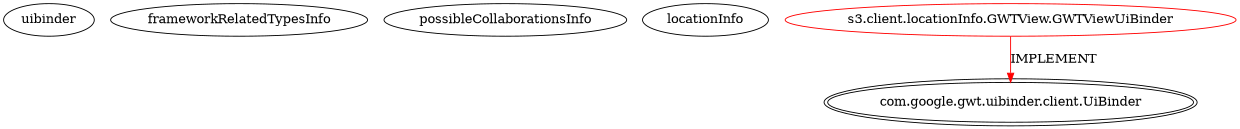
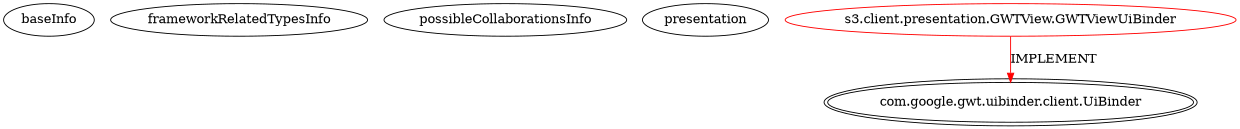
(49, 20) -> (49, 20)
(705, 20) -> (705, 20)
(1011, 20) -> (1011, 20)
